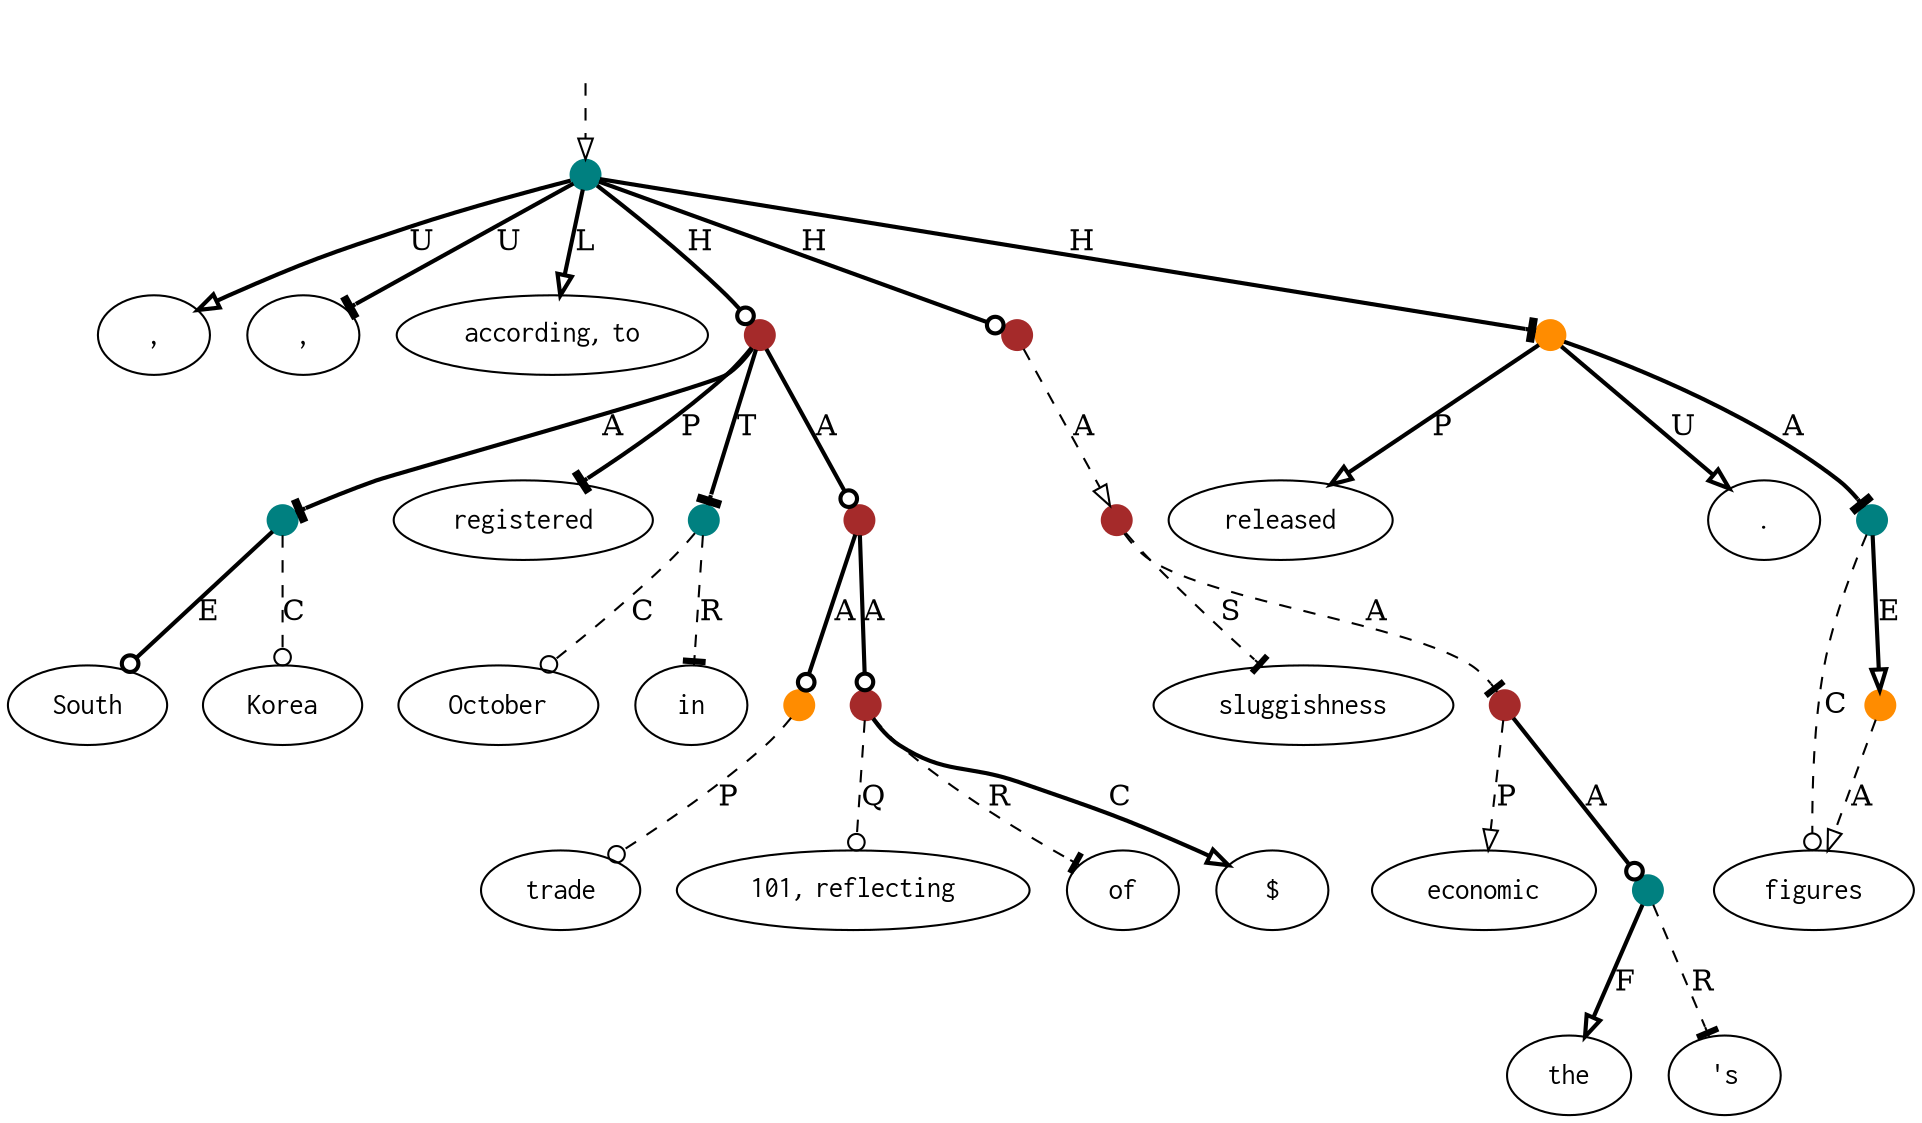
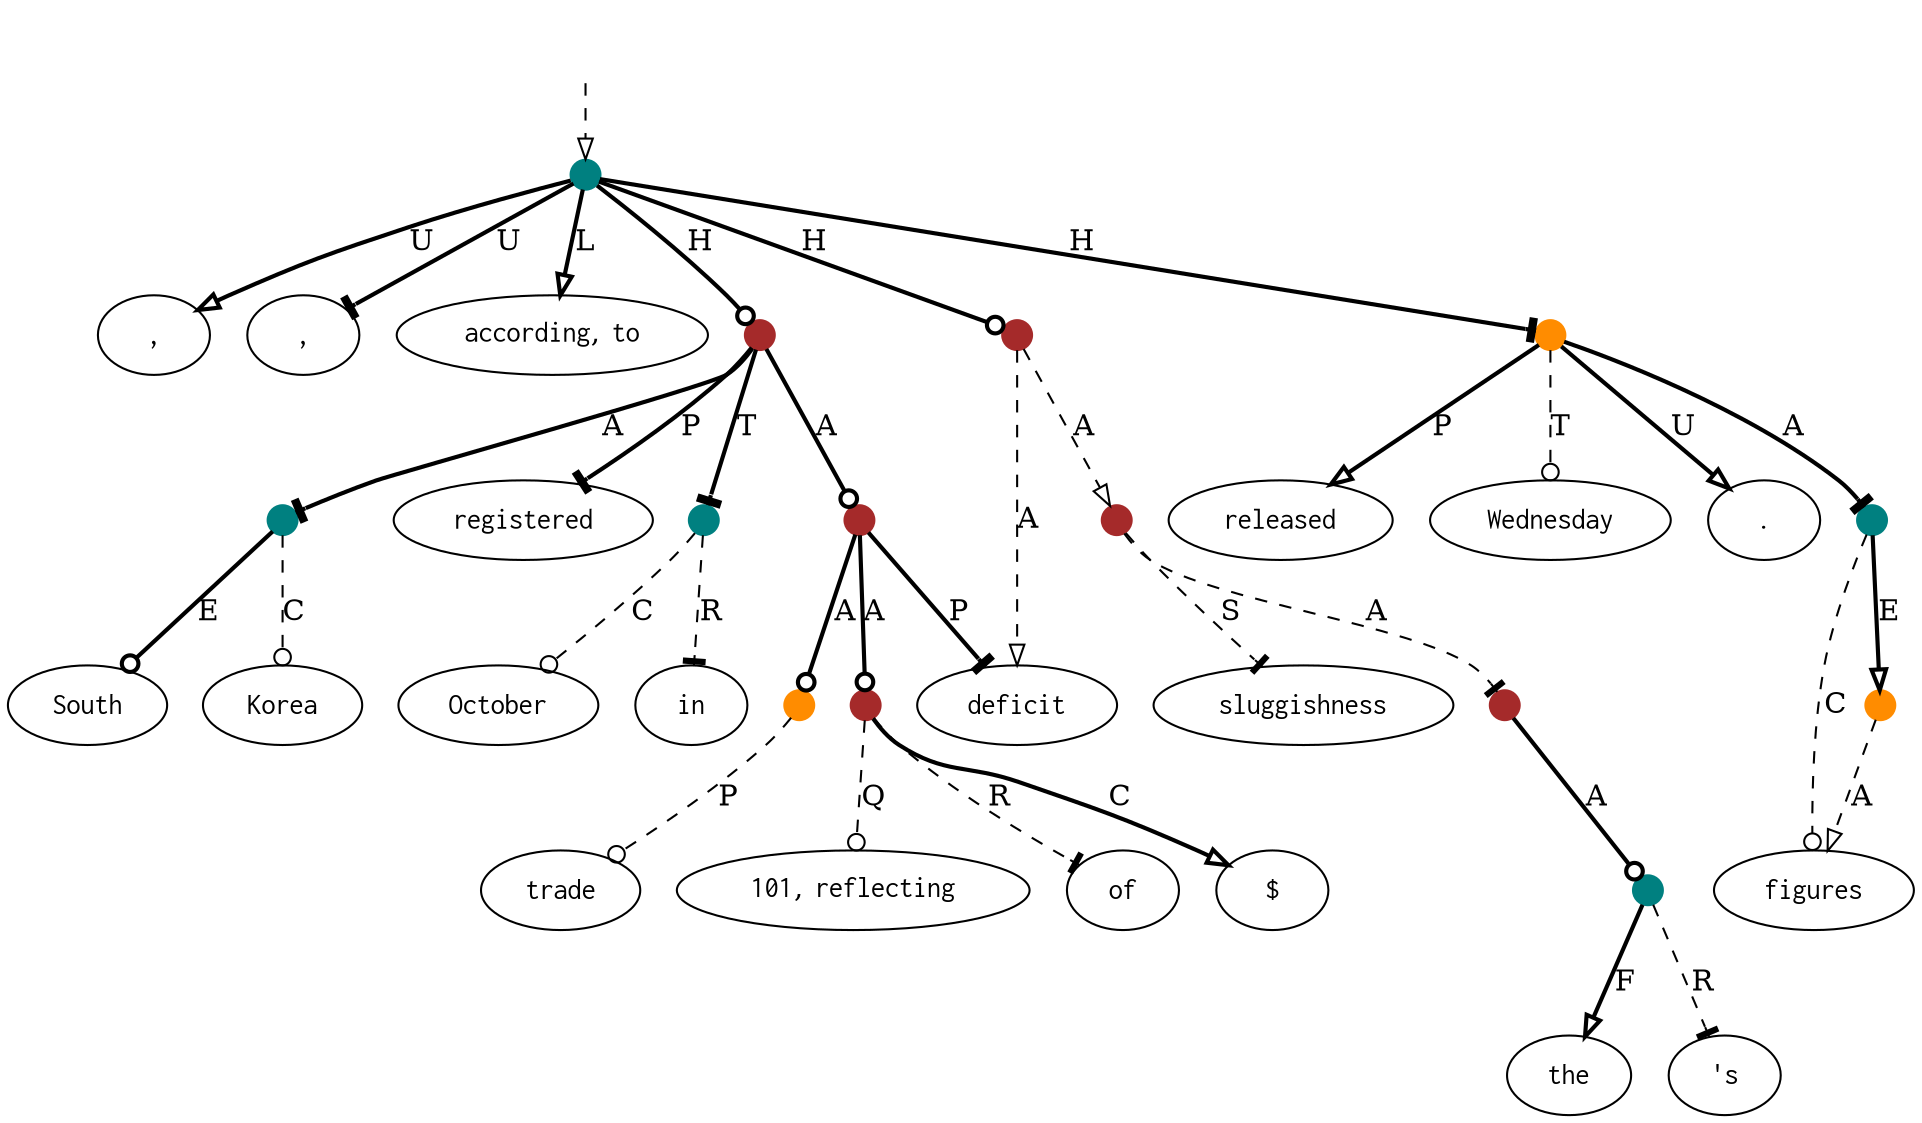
none -> (1550, 520)
none -> (1017, 705)
(1484, 890) -> none
